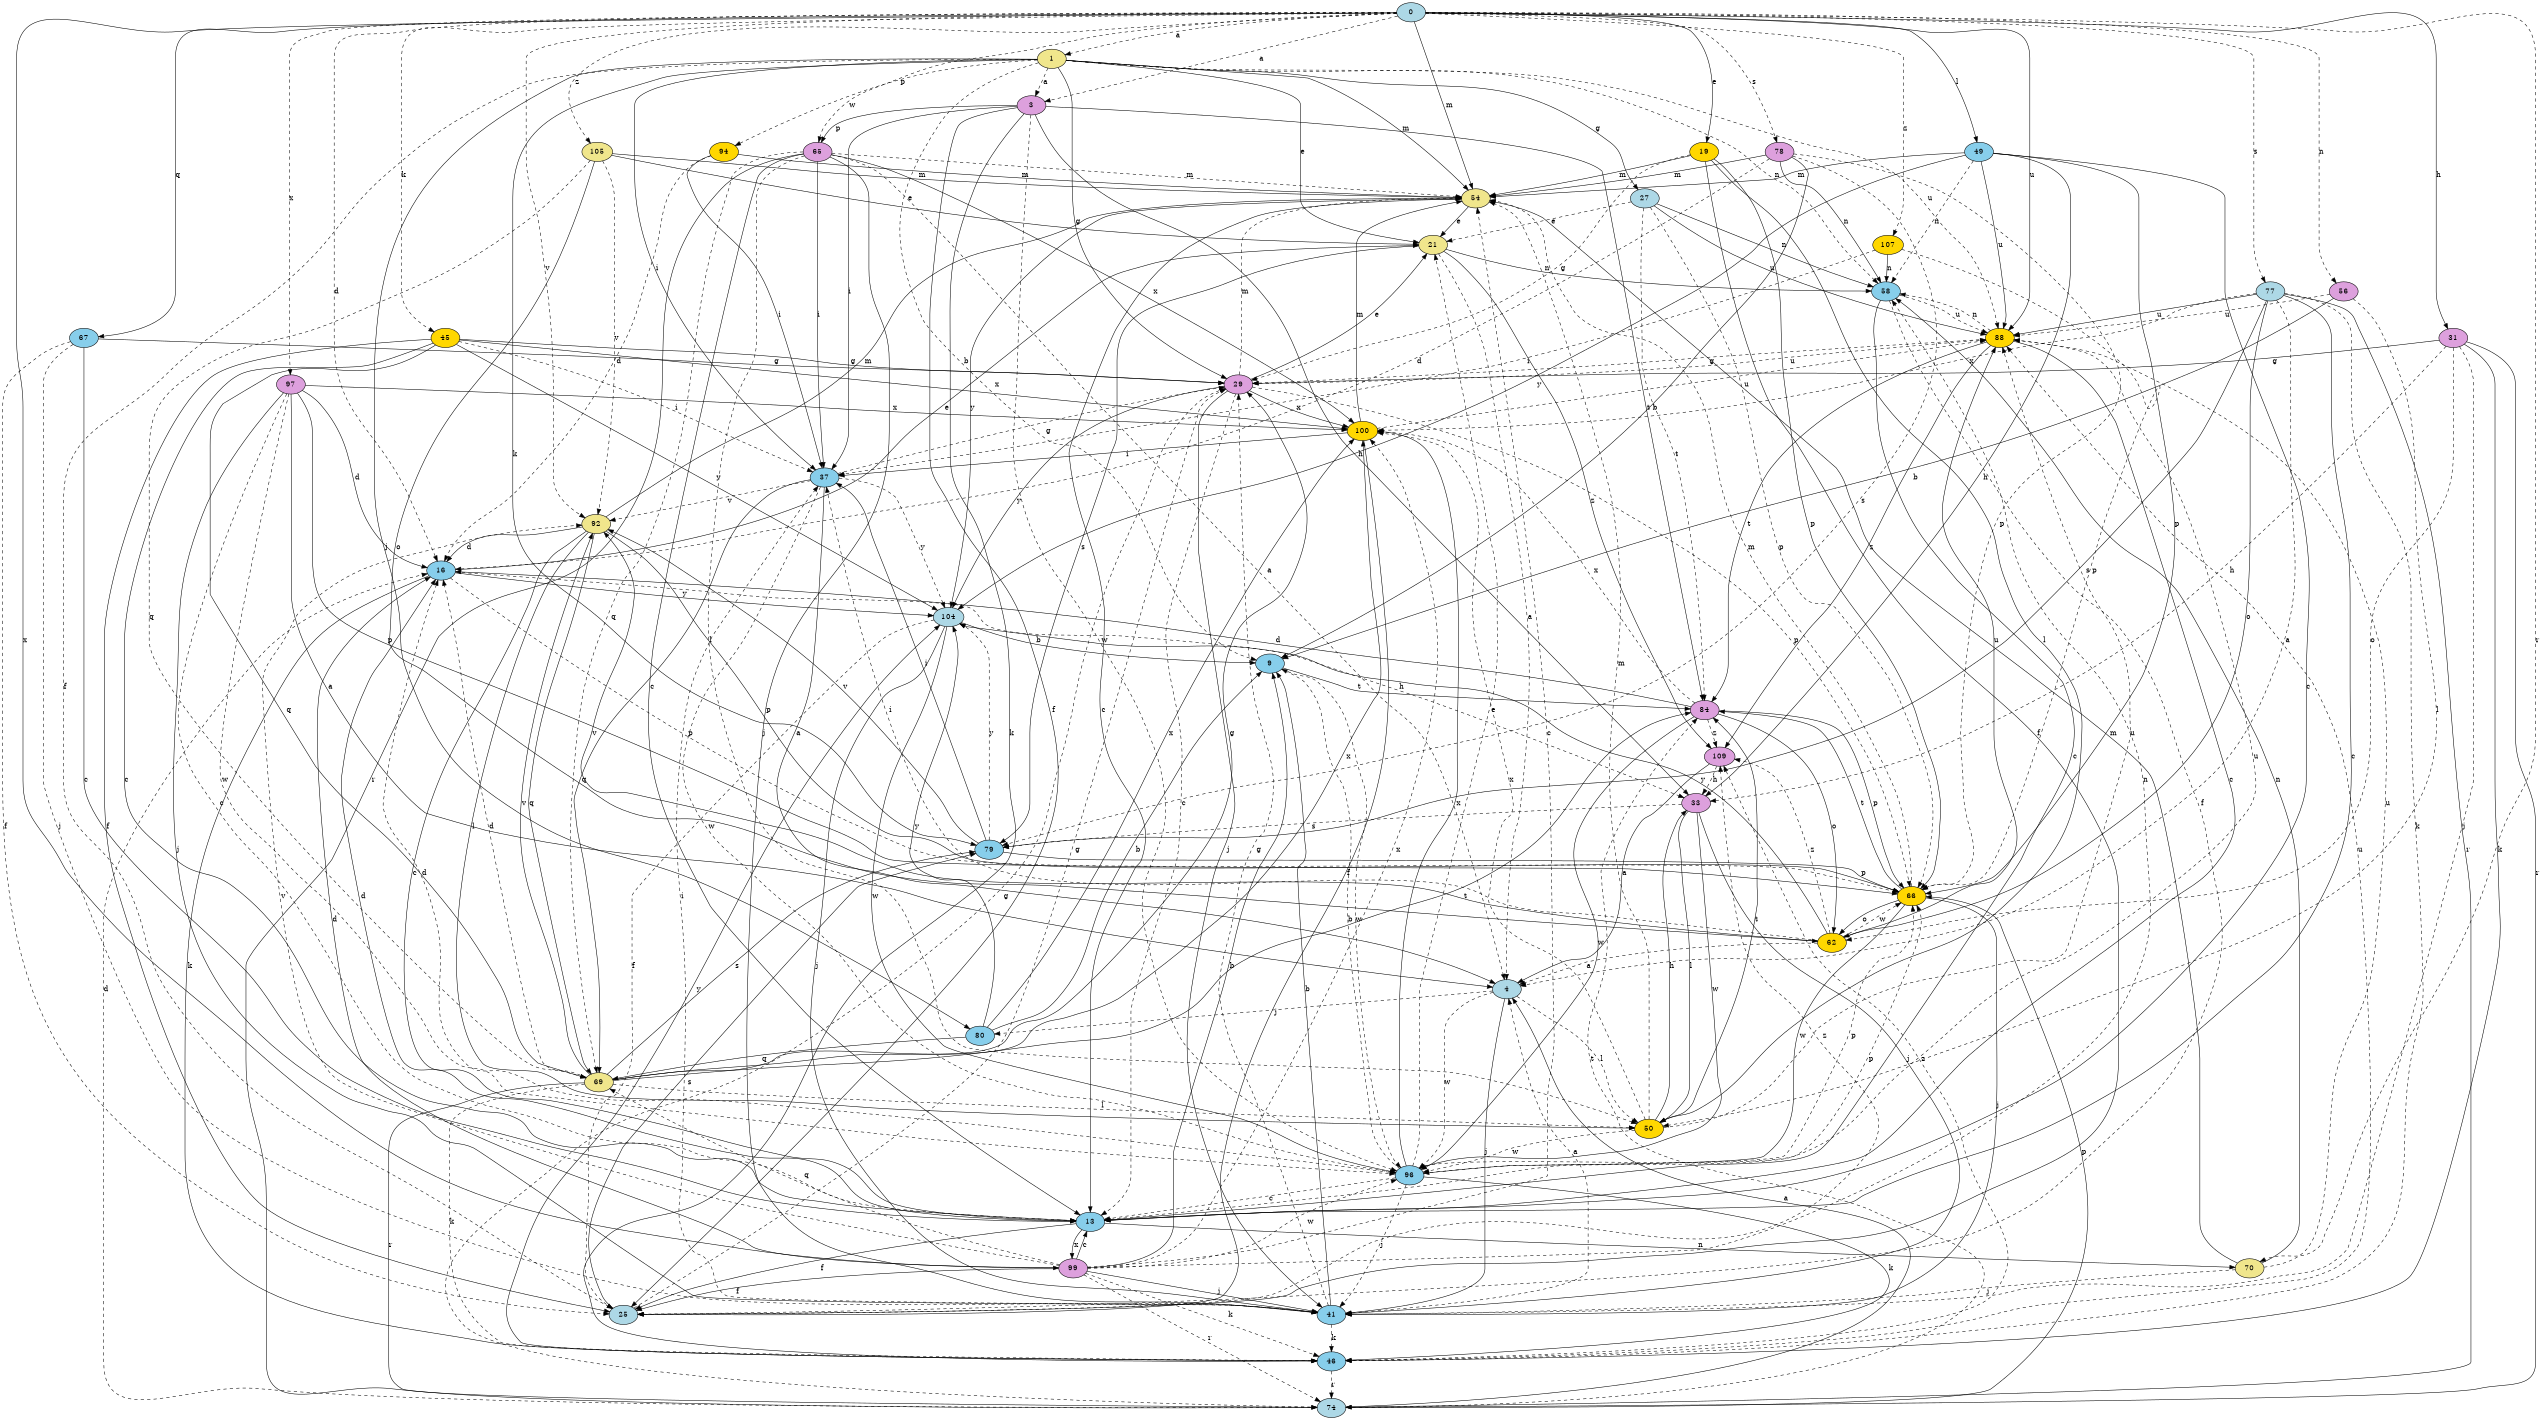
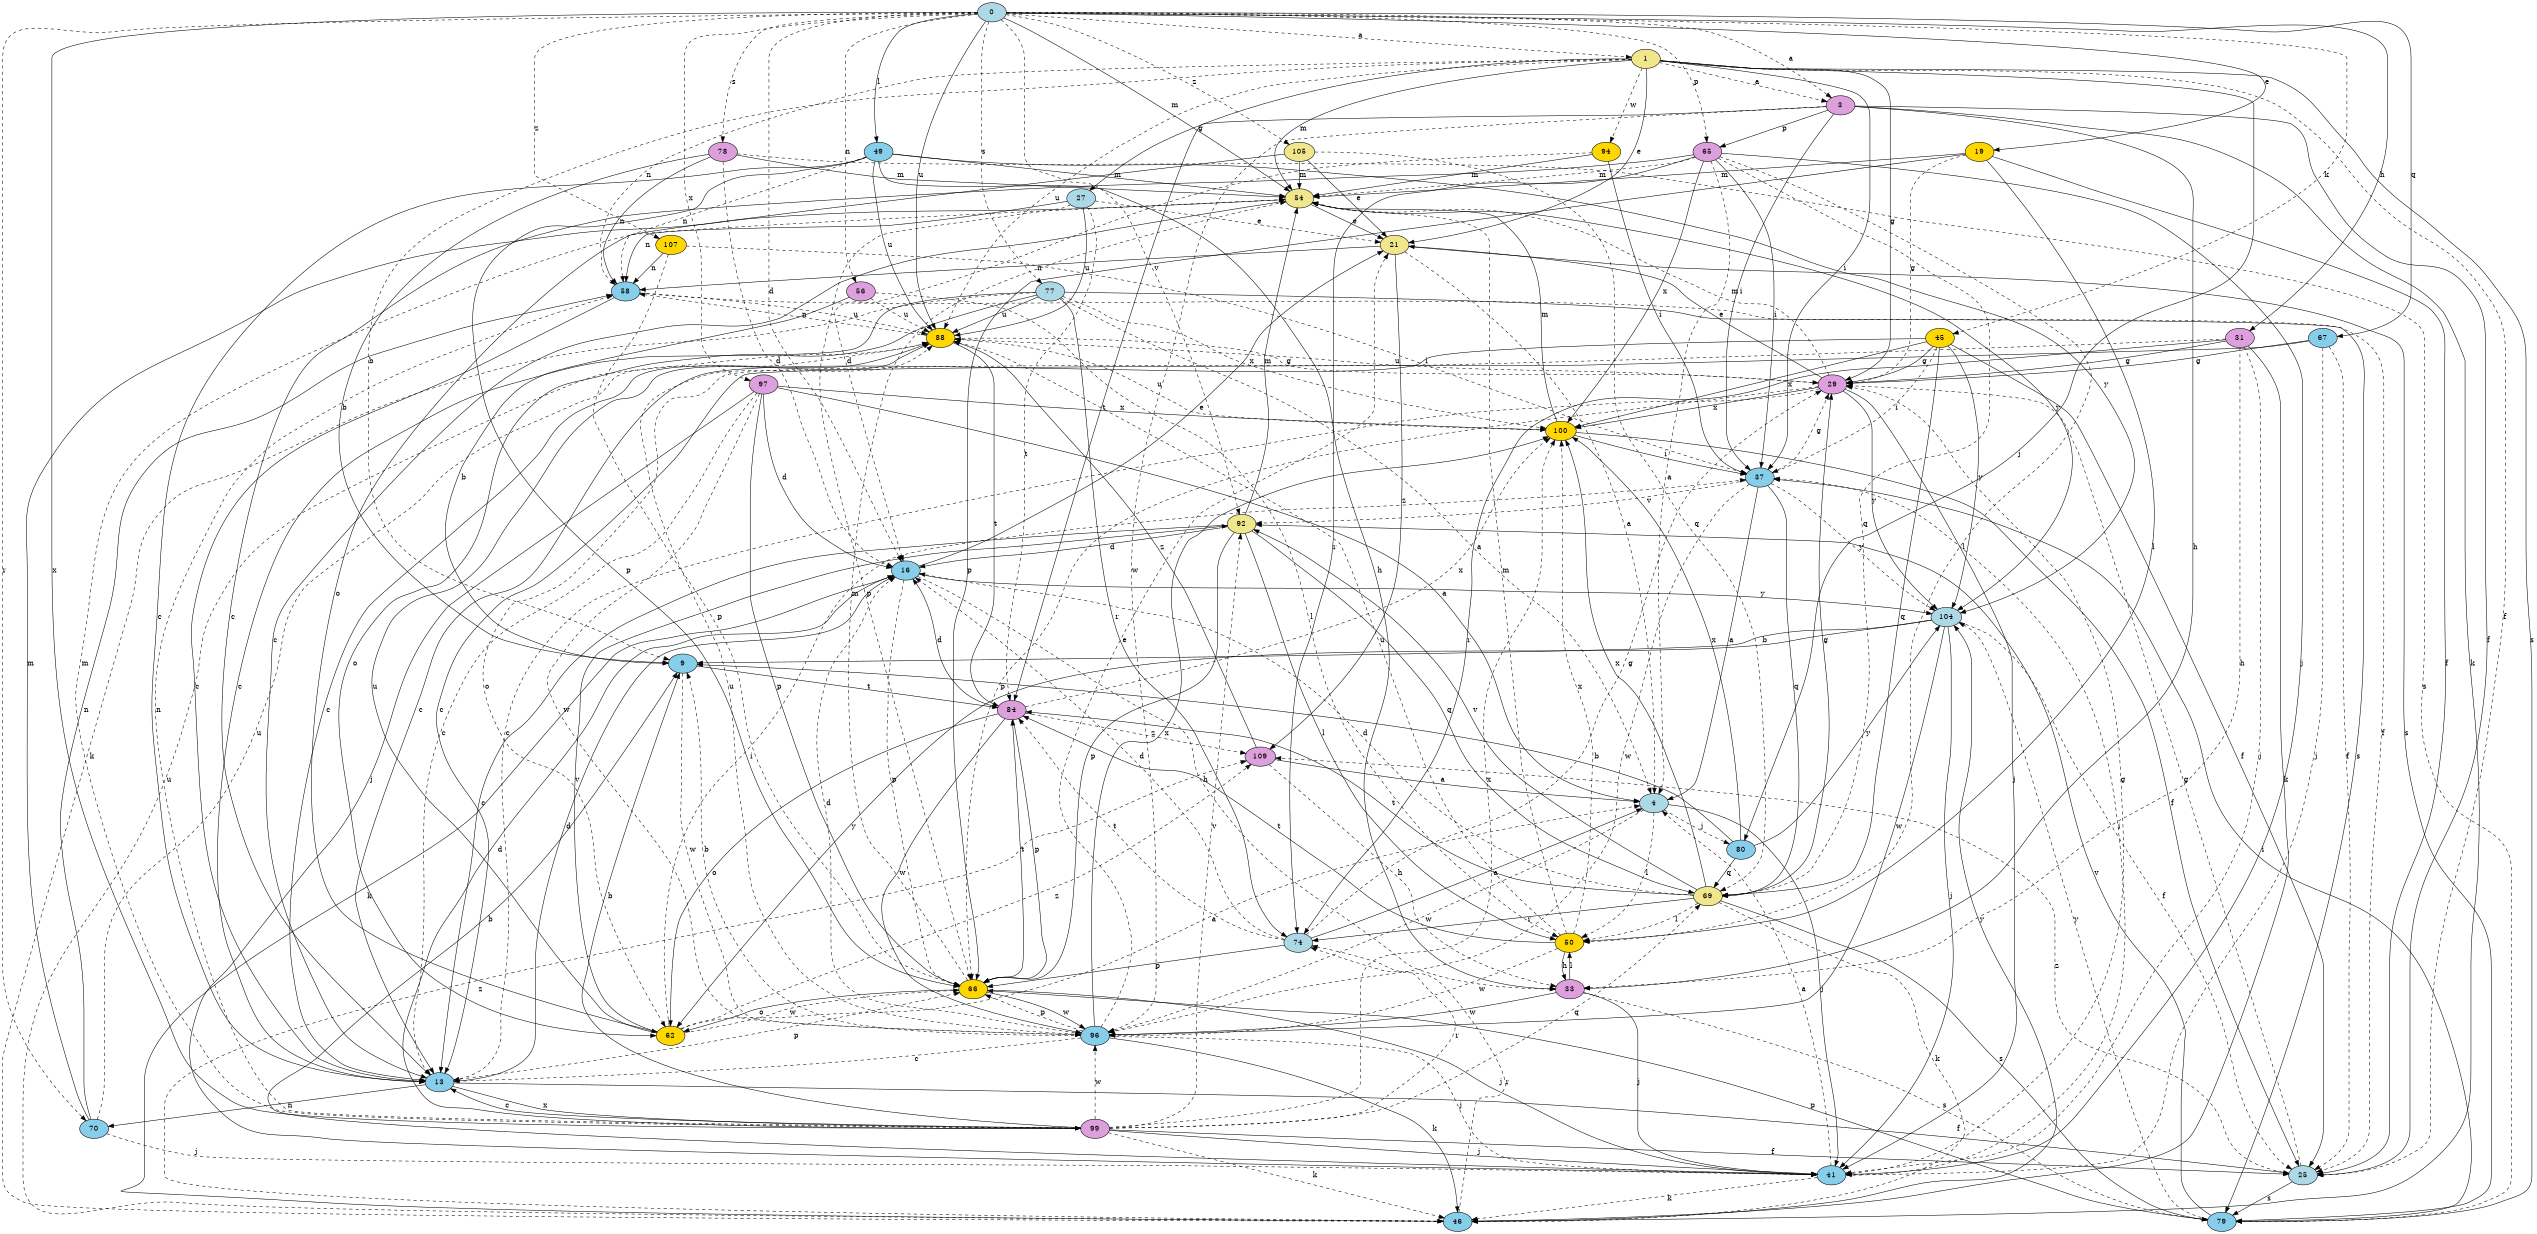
(614, 334) -> none
(2070, 447) -> none
(515, 454) -> (2532, 640)
(1867, 549) -> (1131, 511)
(1439, 687) -> (1166, 662)
(1549, 733) -> (86, 664)
(2250, 1268) -> (94, 1129)
